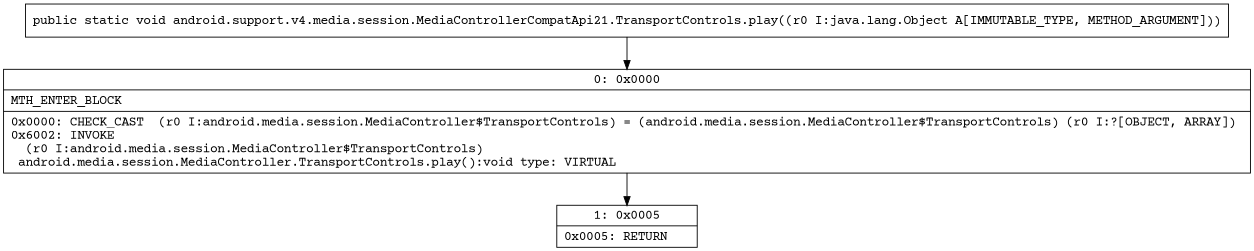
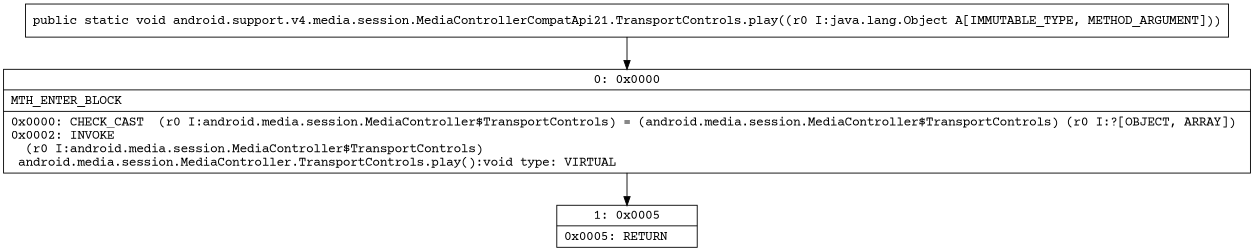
(70, 135) -> (70, 135)
